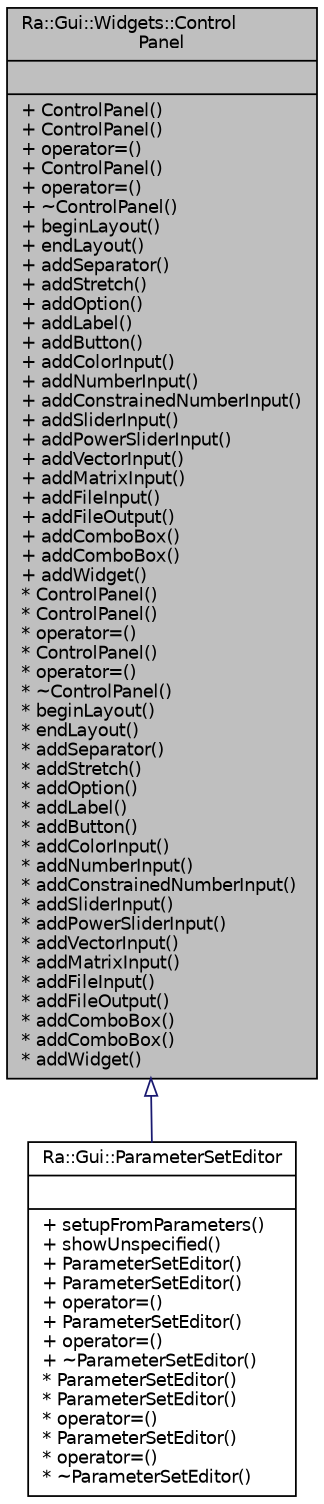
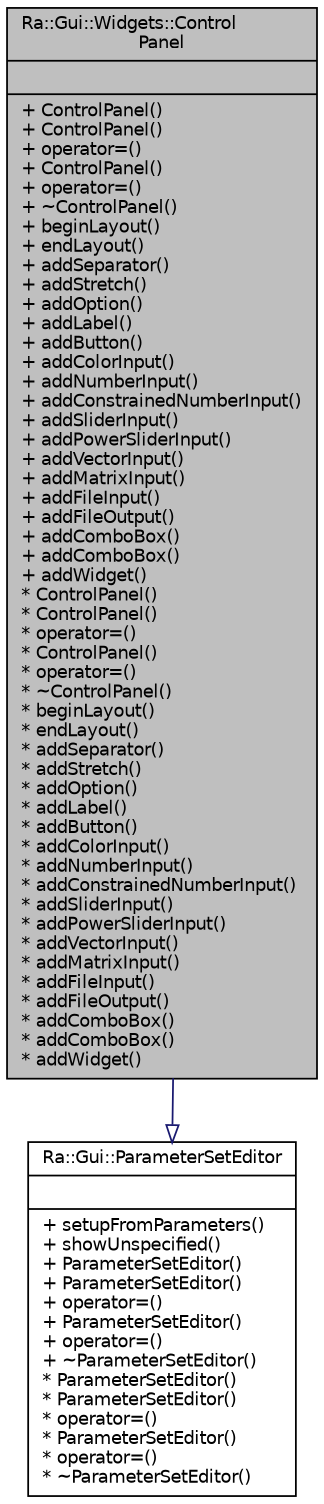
(151, 1119) -> (173, 1101)
